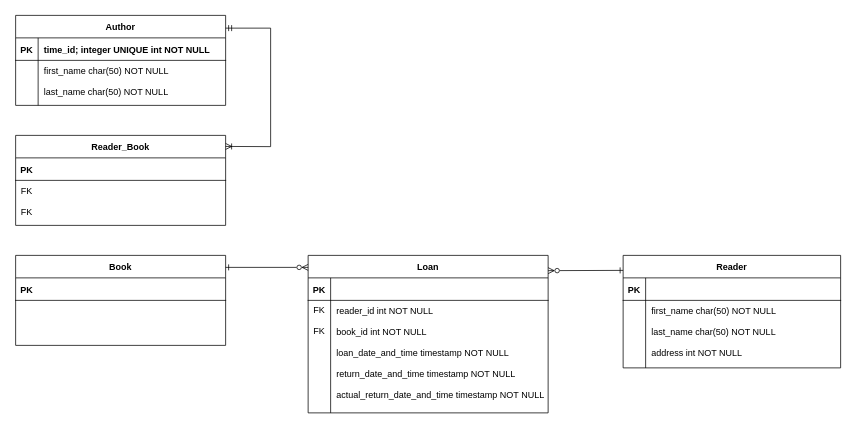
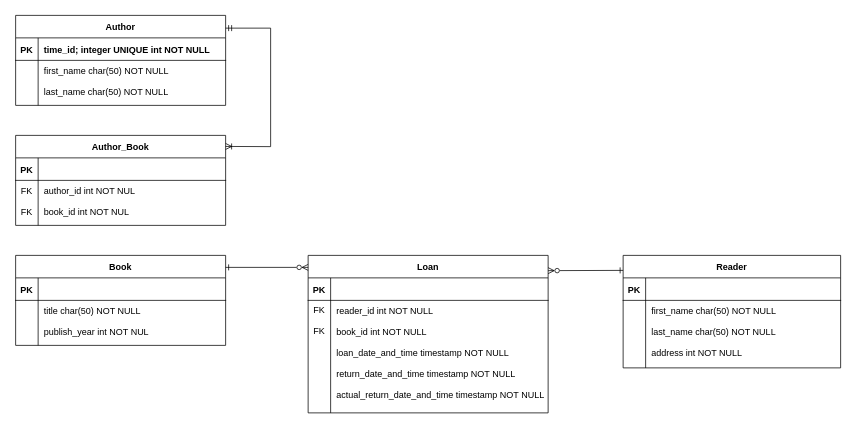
(120, 147) -> (120, 147)
none -> (132, 203)
none -> (132, 323)
